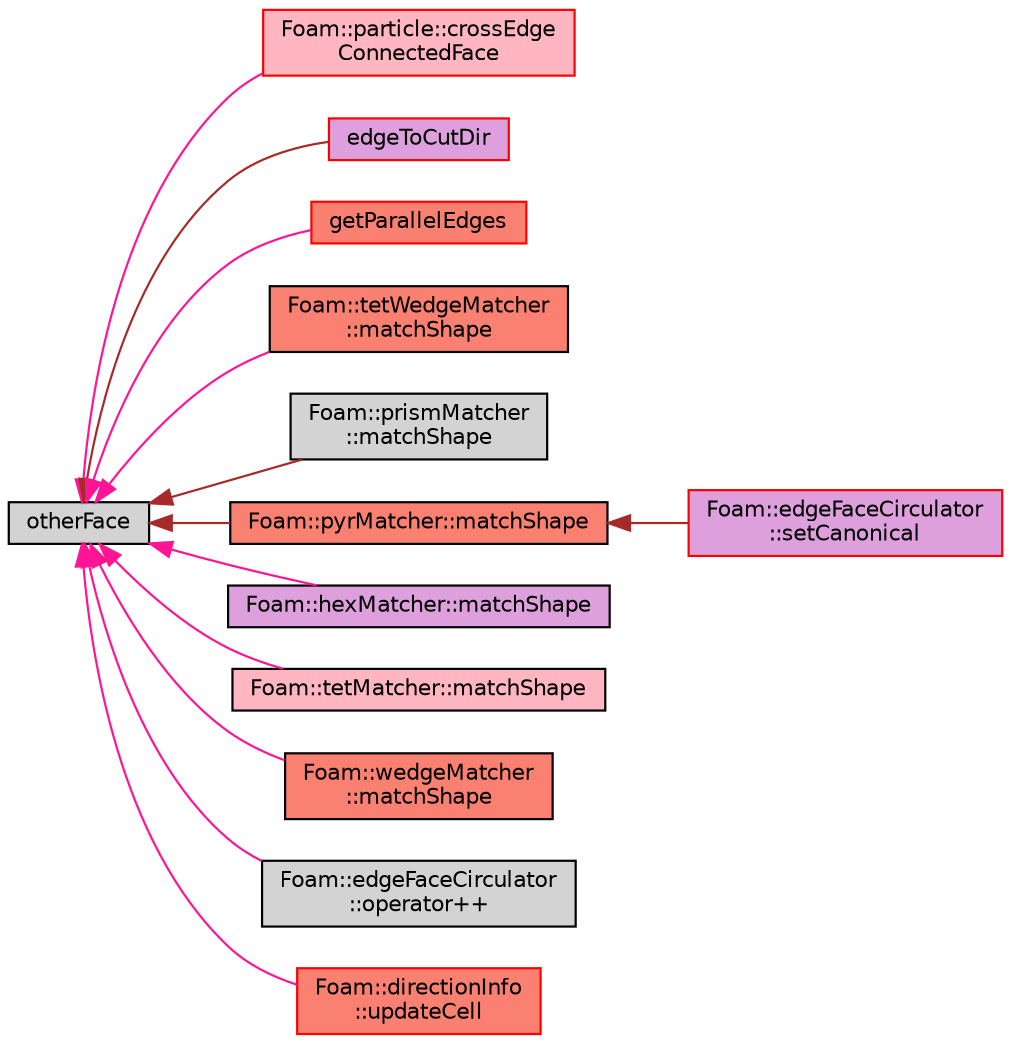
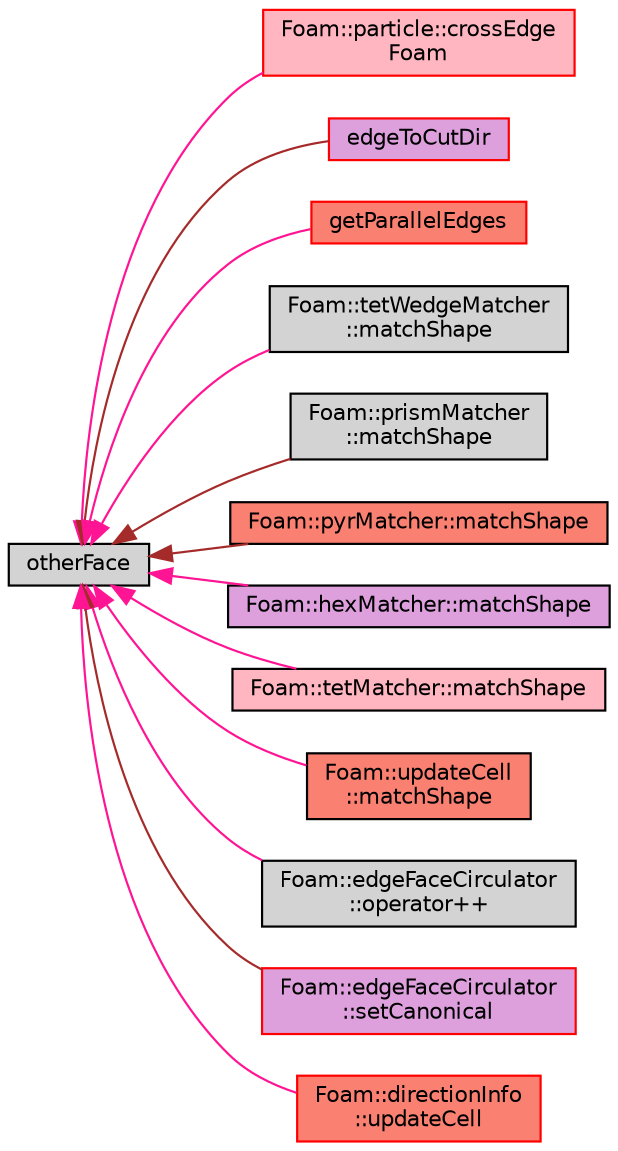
(419, 43) -> (419, 43)
(419, 319) -> (419, 319)
(659, 523) -> (137, 808)
(419, 786) -> (419, 786)
